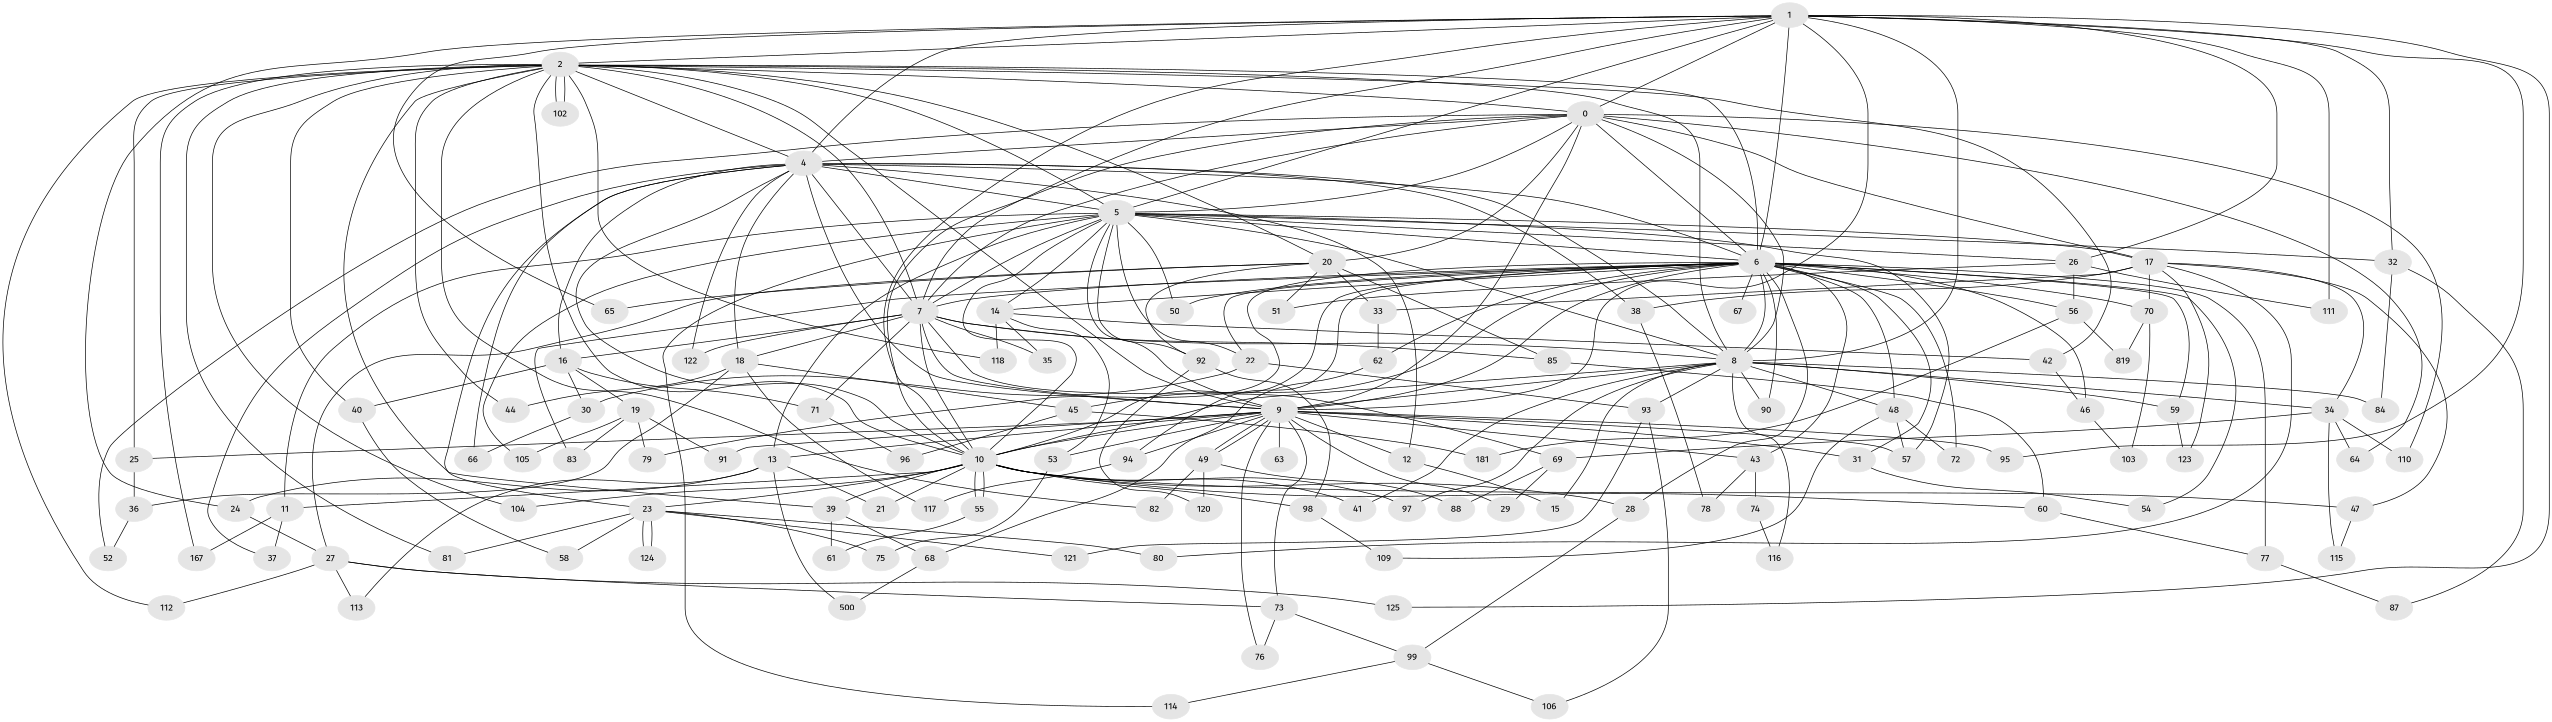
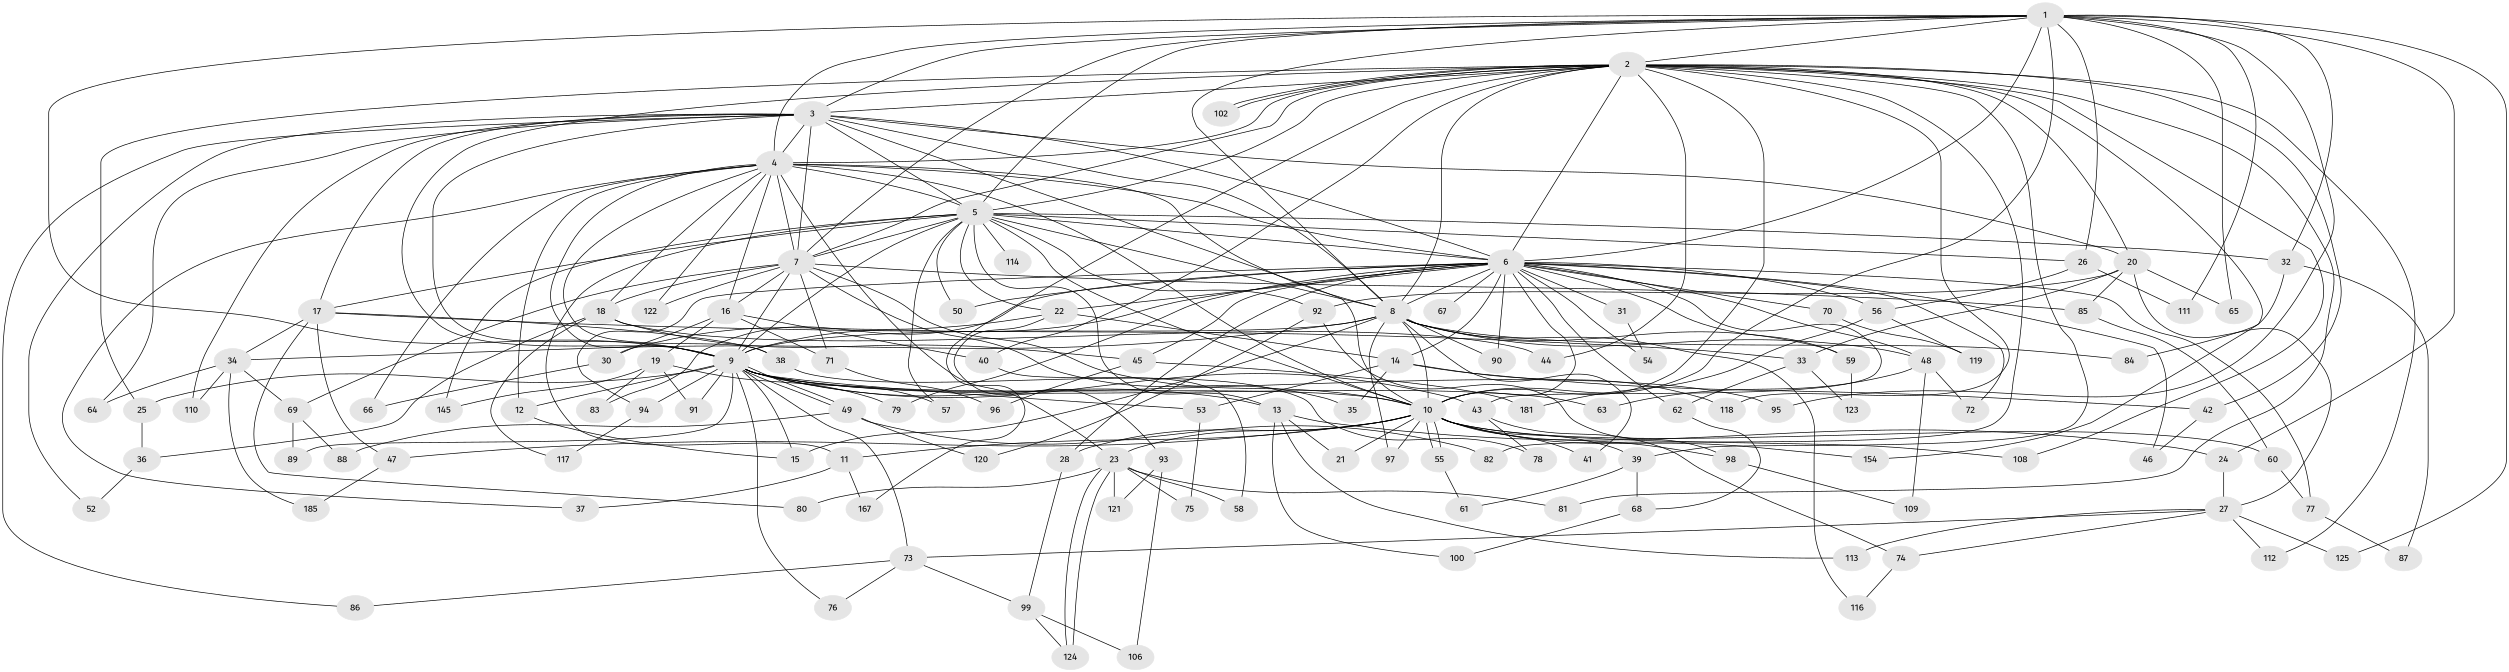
(1585, 114) -> (812, 114)
(1059, 265) -> (1273, 343)
(1337, 276) -> none
(2149, 287) -> none
(1277, 311) -> none
(1384, 343) -> none
(2208, 353) -> (1823, 382)
(2123, 361) -> (1976, 361)
(1690, 386) -> none
(1569, 428) -> (772, 406)
(1899, 431) -> (1766, 389)
(523, 460) -> (444, 410)
none -> (2021, 460)
(2129, 460) -> none
(518, 509) -> (1870, 460)
(1506, 509) -> (293, 460)
none -> (2062, 534)
(2337, 558) -> (311, 509)
none -> (355, 608)
(847, 608) -> (1457, 558)
(1292, 682) -> (1048, 633)
